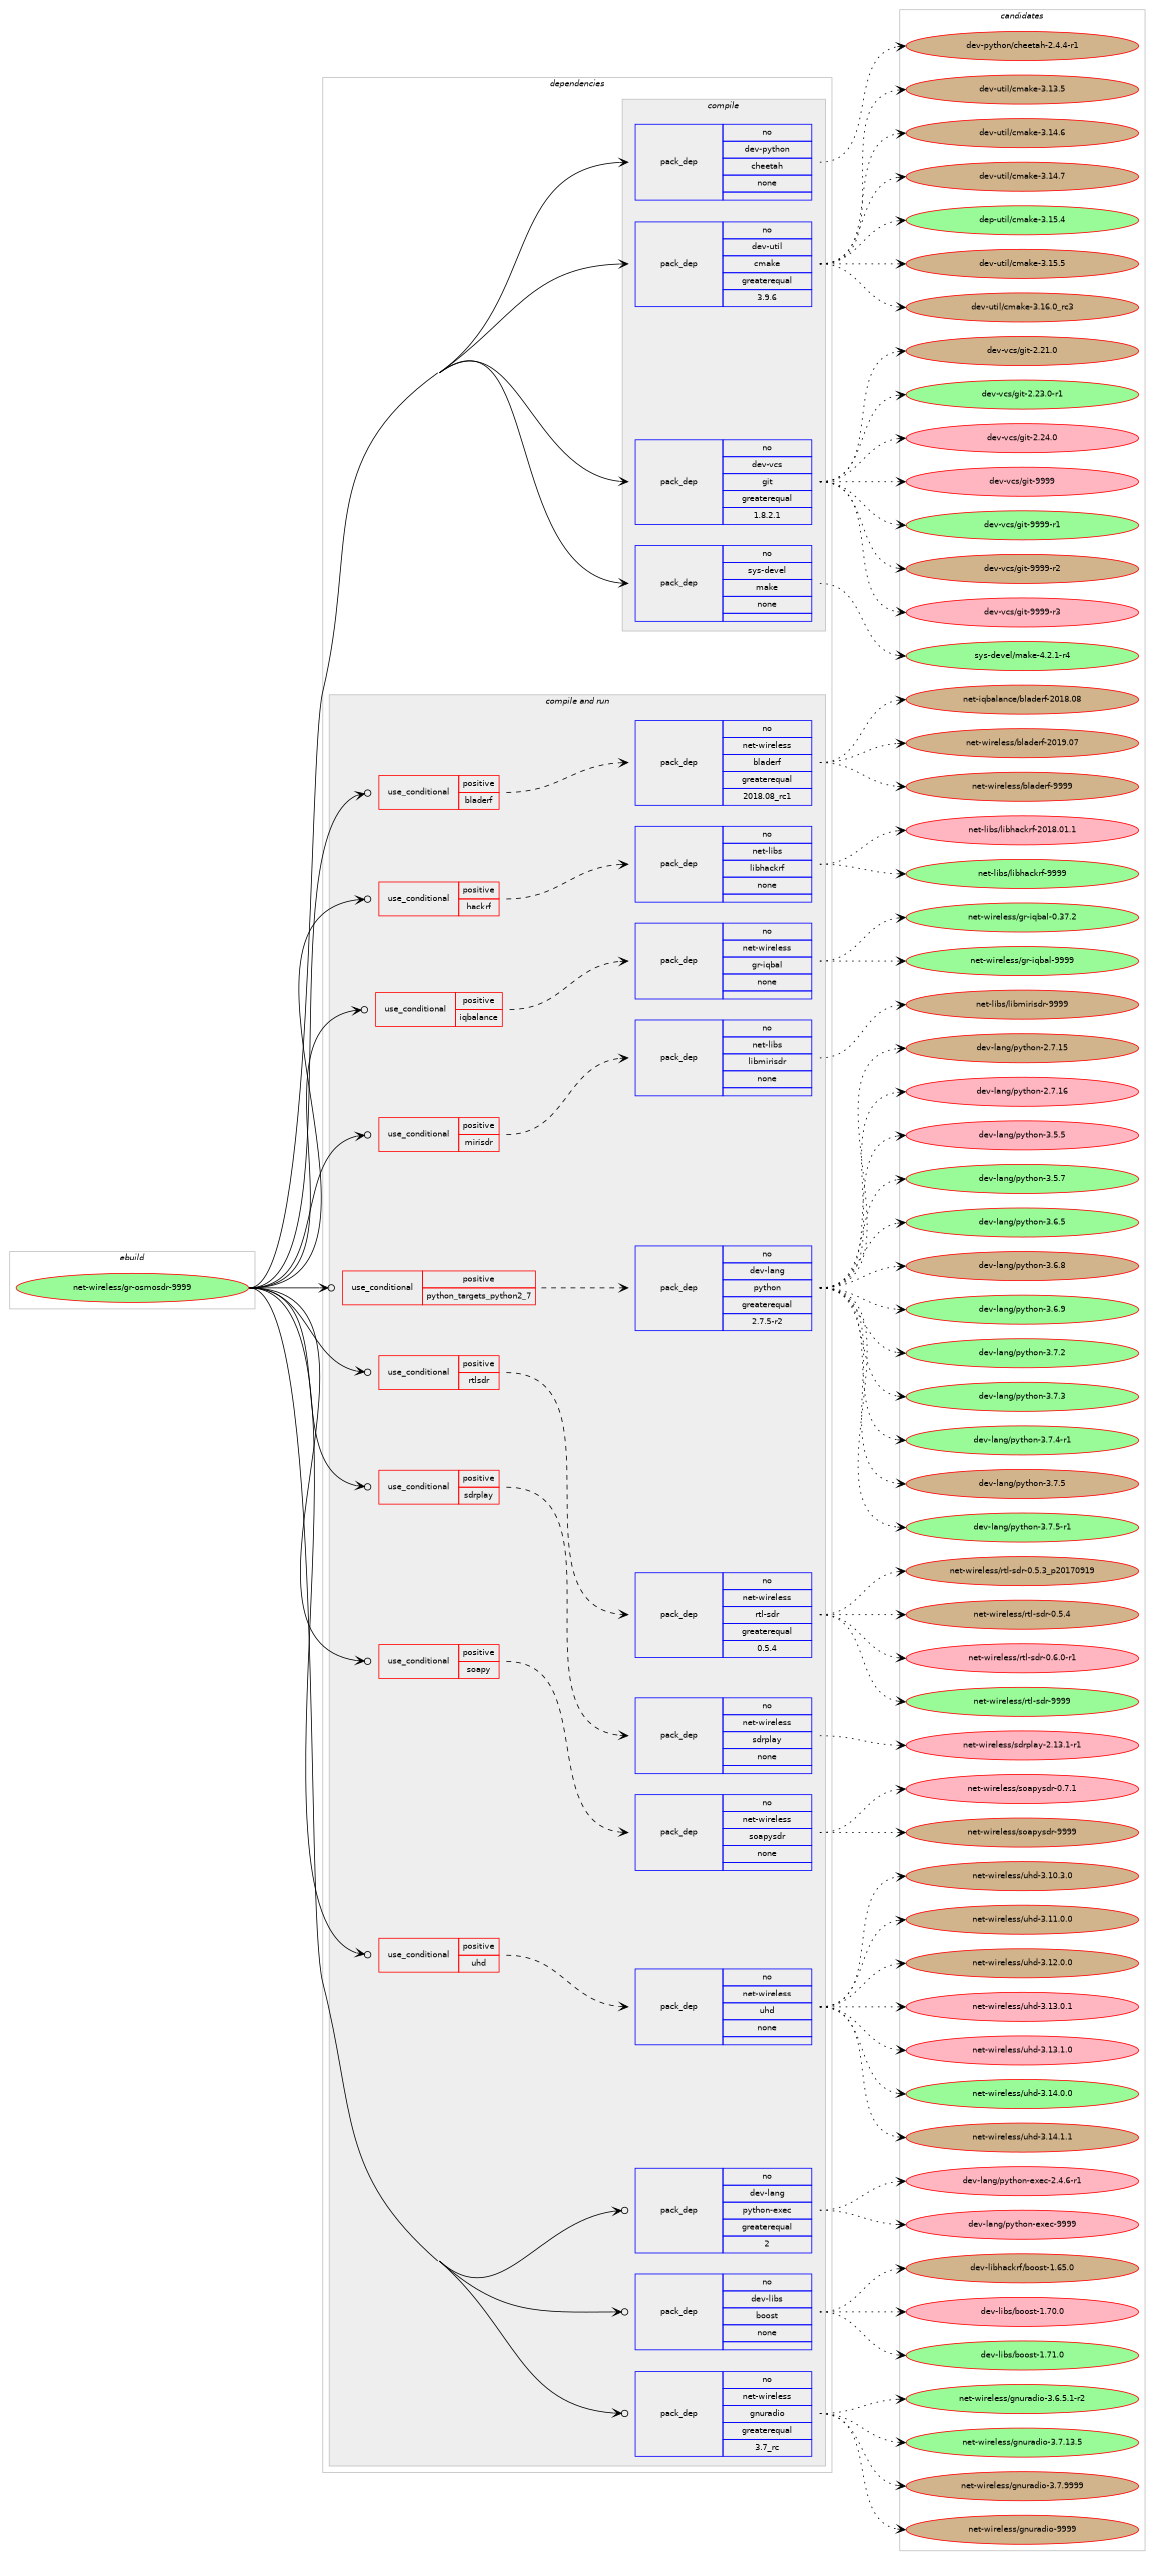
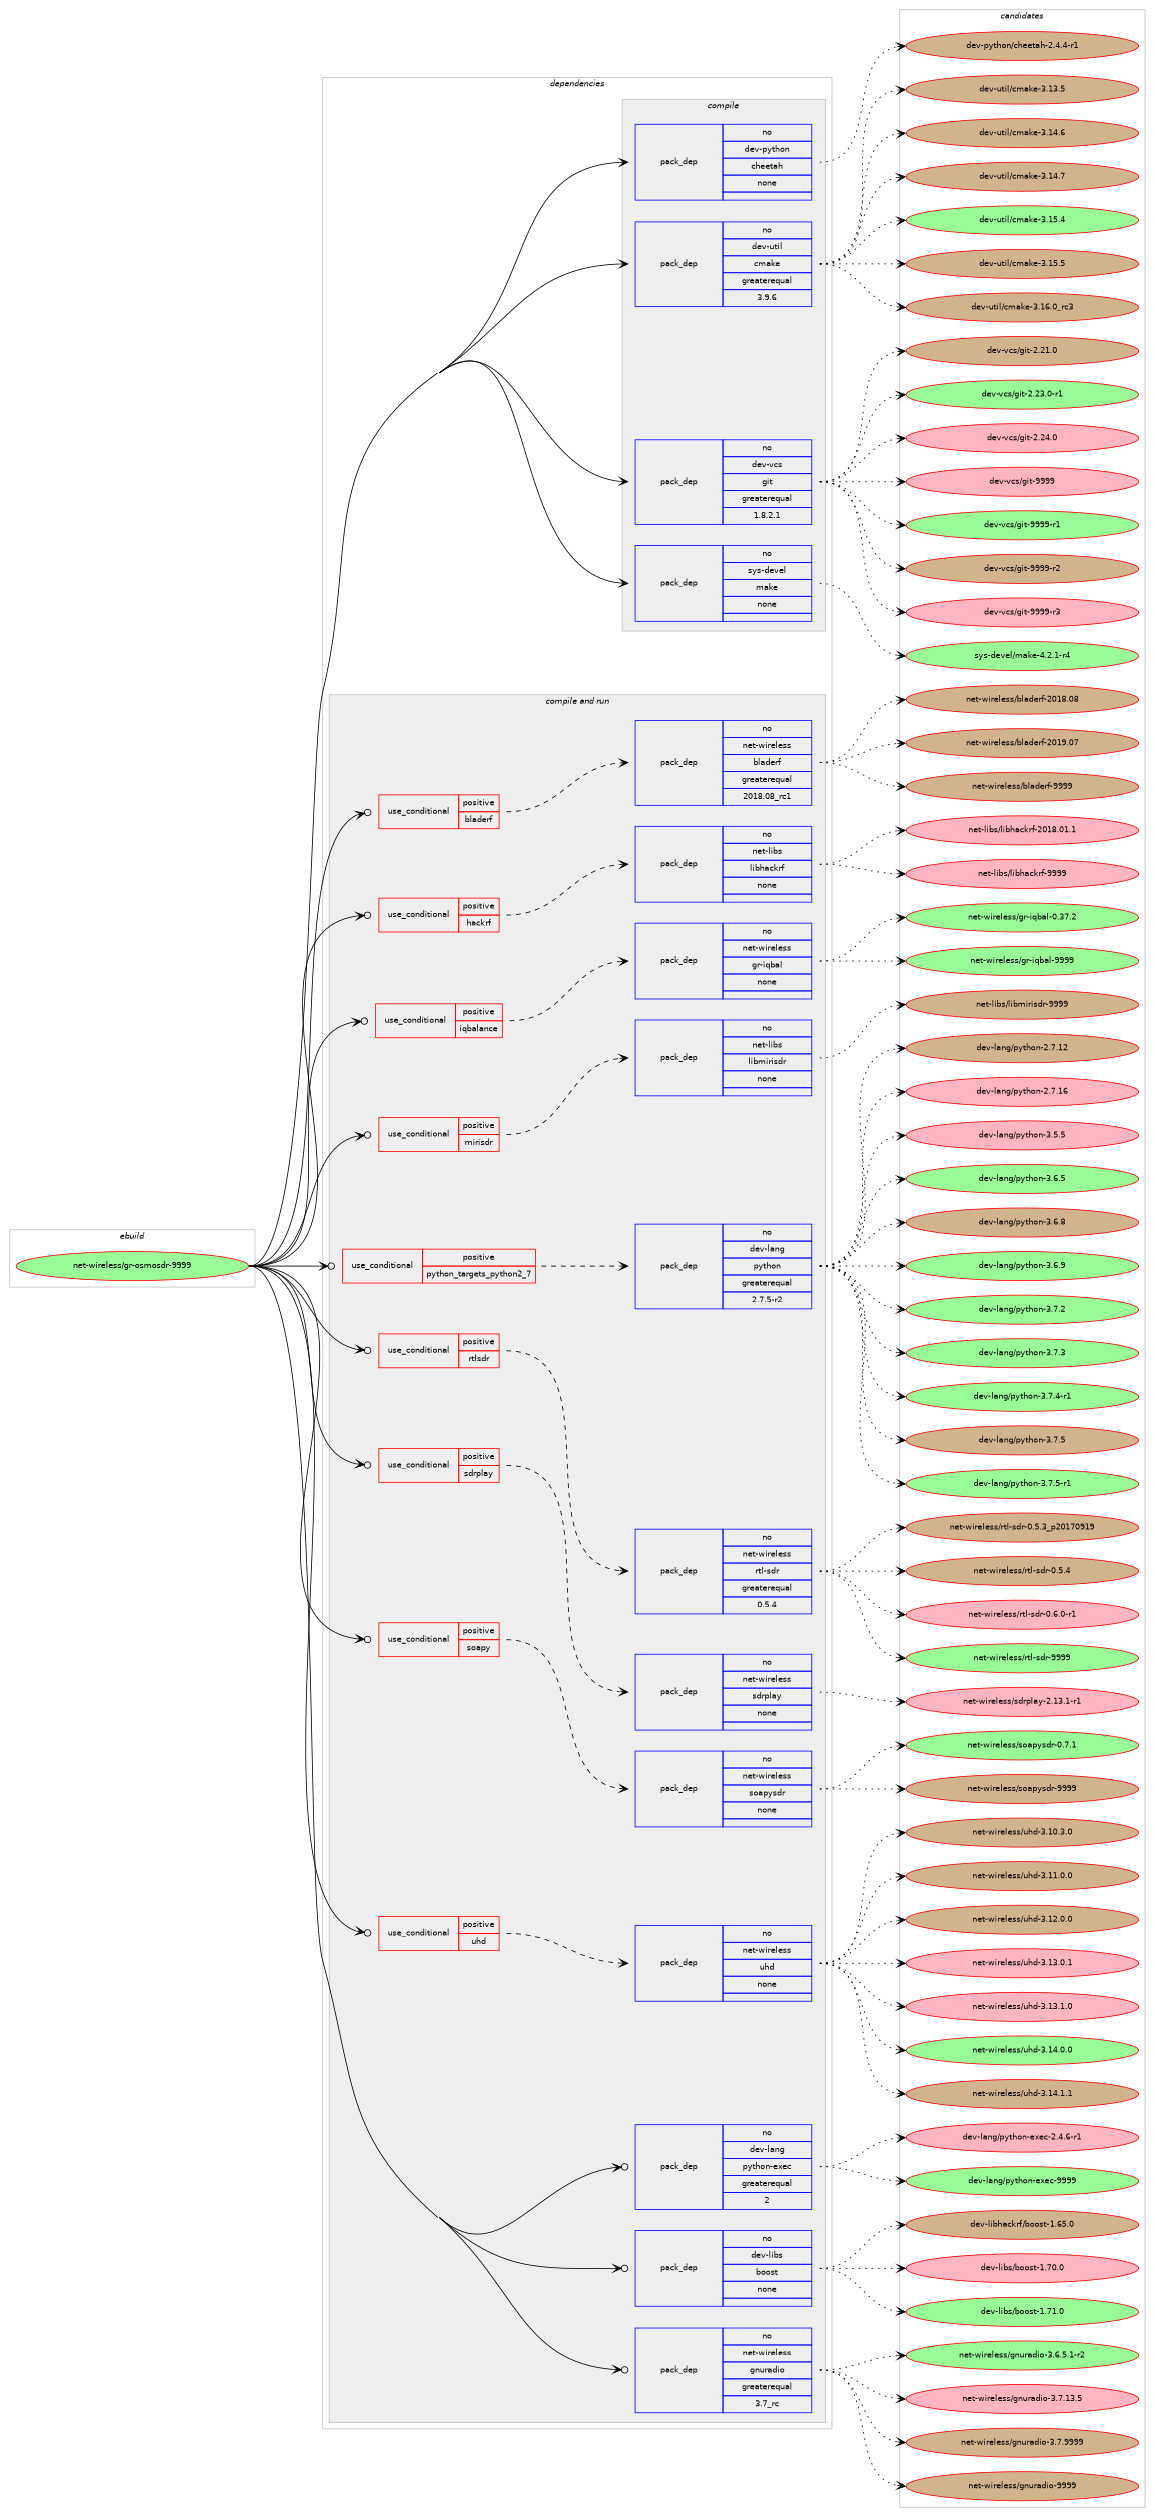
(1022, 220) -> (1022, 220)
(1022, 700) -> (1022, 700)
(1022, 874) -> (1022, 874)
(1022, 1048) -> (1022, 1048)
(1022, 1179) -> none
(1022, 1789) -> (1022, 1745)
(1022, 2225) -> (1022, 2181)
(1022, 2443) -> (1022, 2399)
